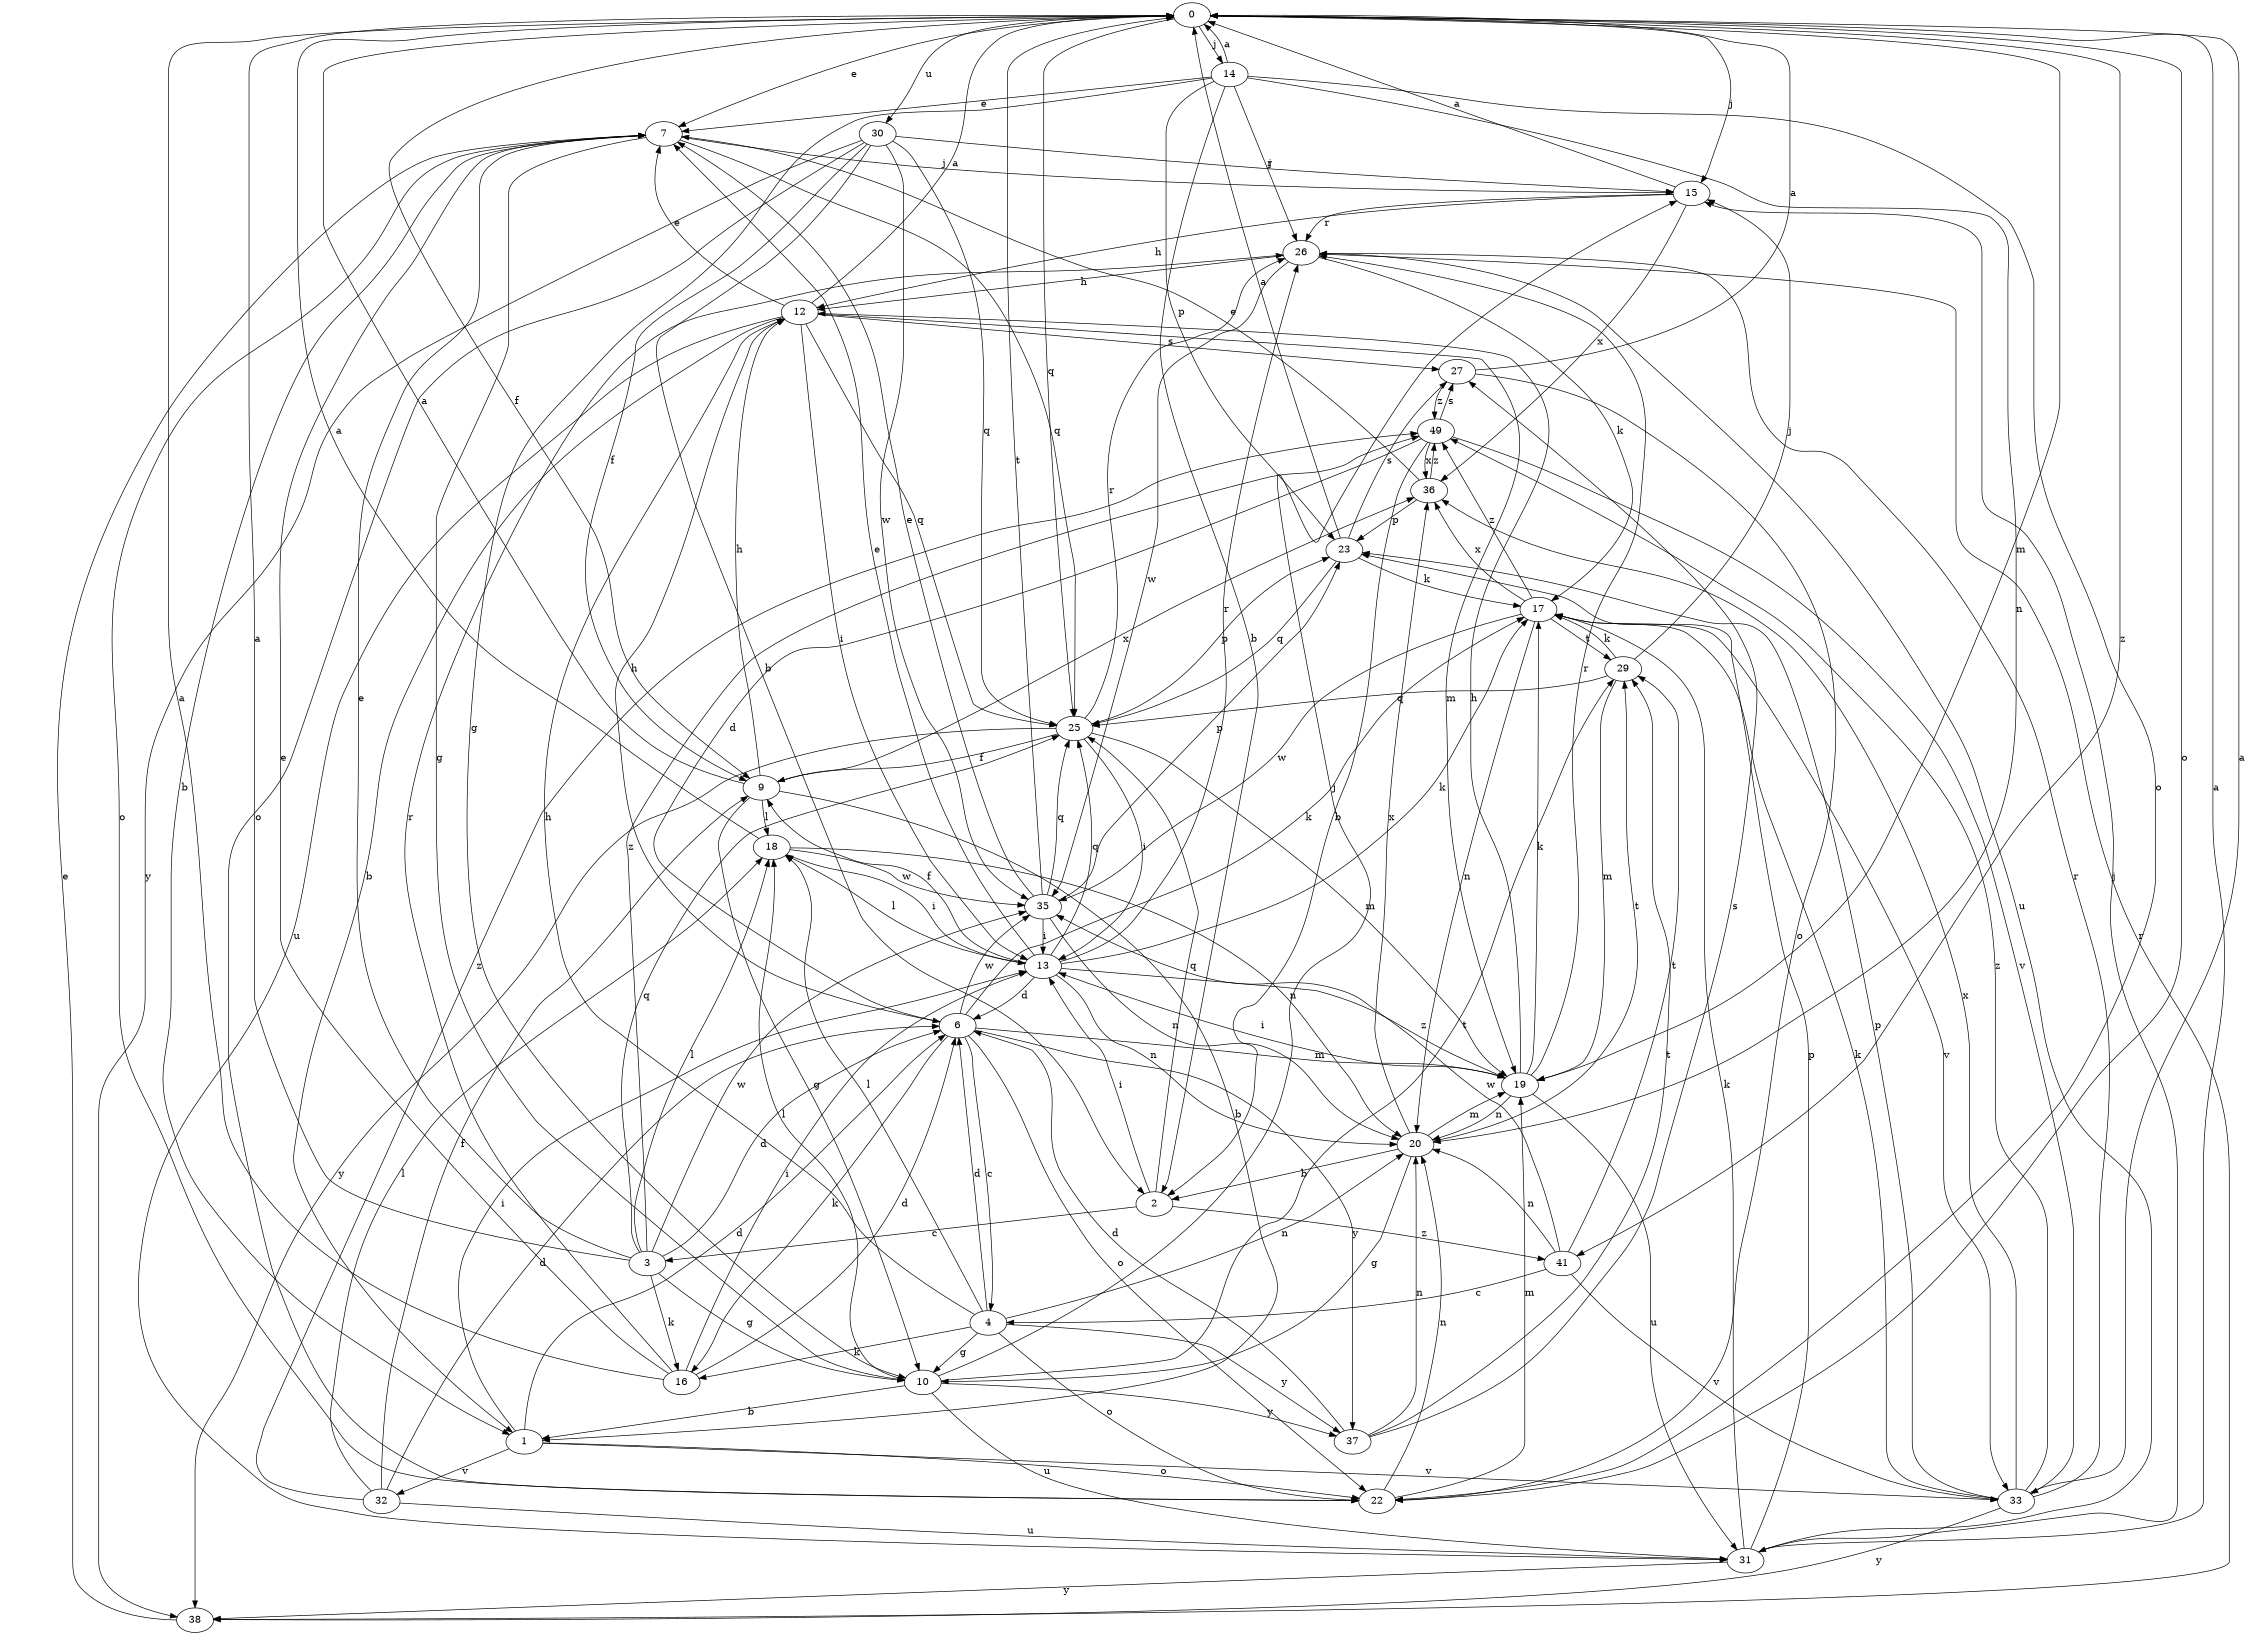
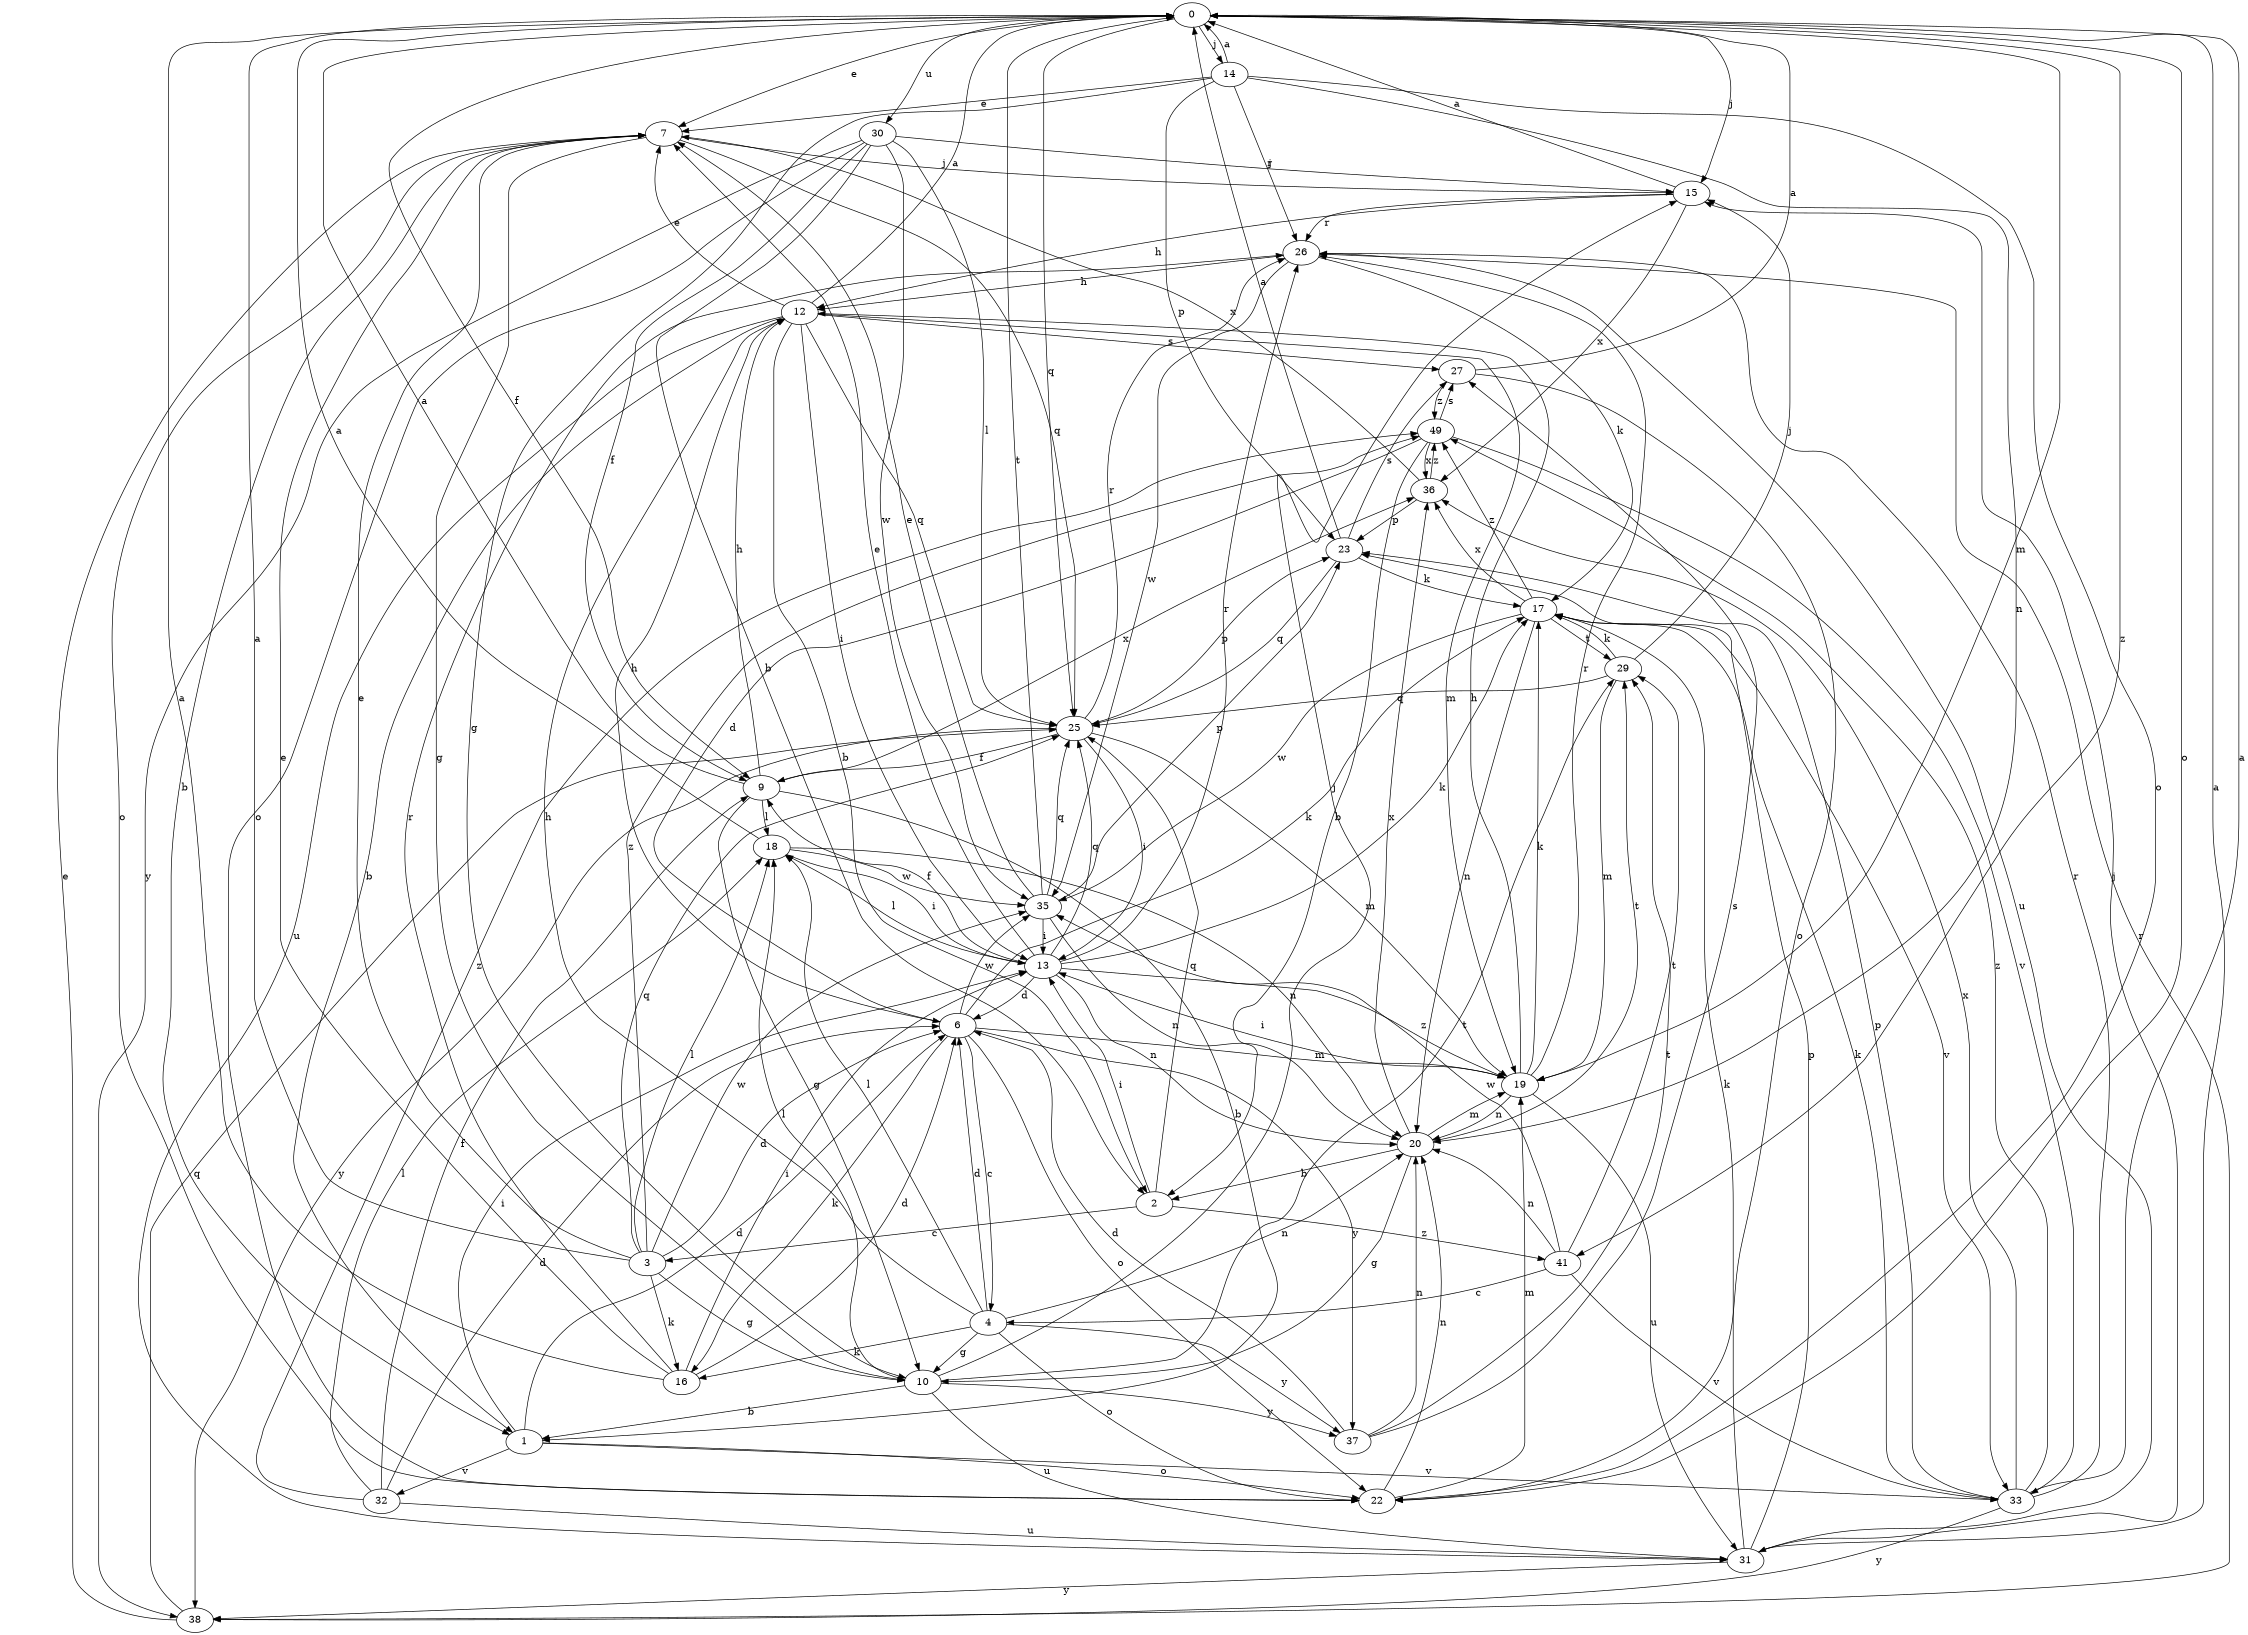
(1233, 312) -> (1233, 312)
(987, 431) -> (987, 431)
(1246, 630) -> (851, 812)
none -> (377, 959)
